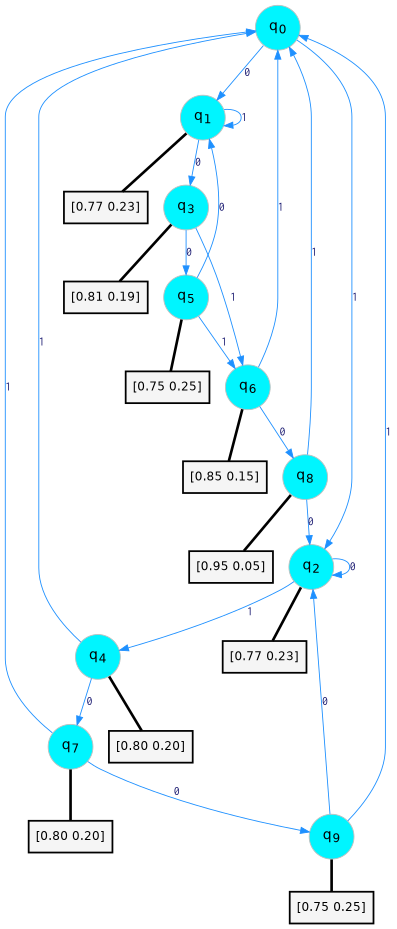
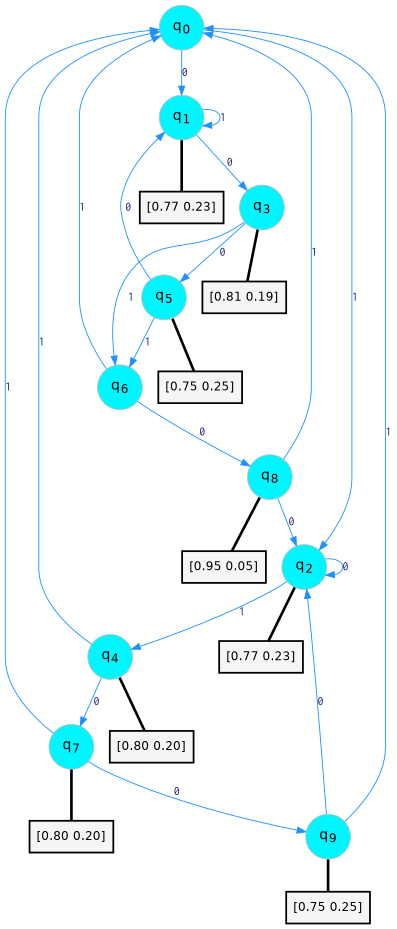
(225, 477) -> none
